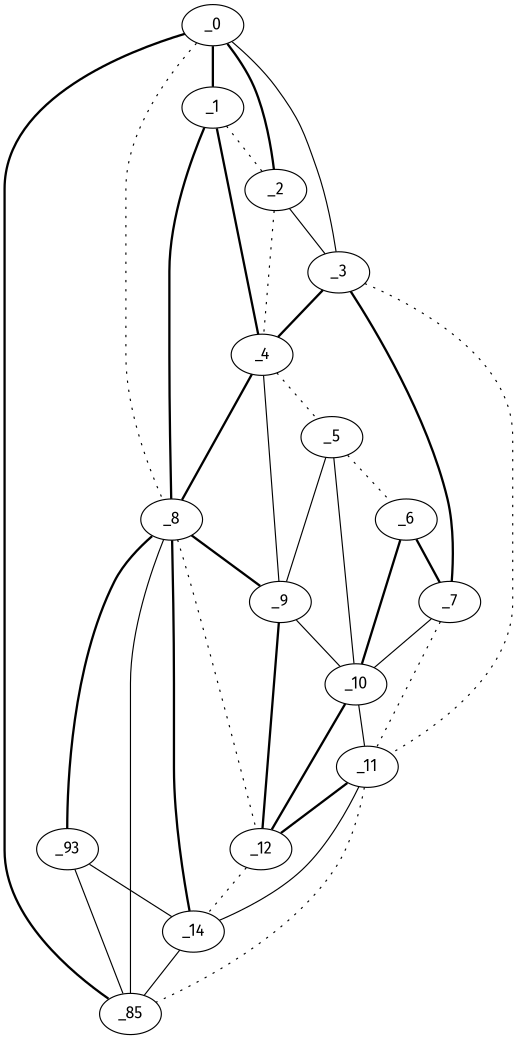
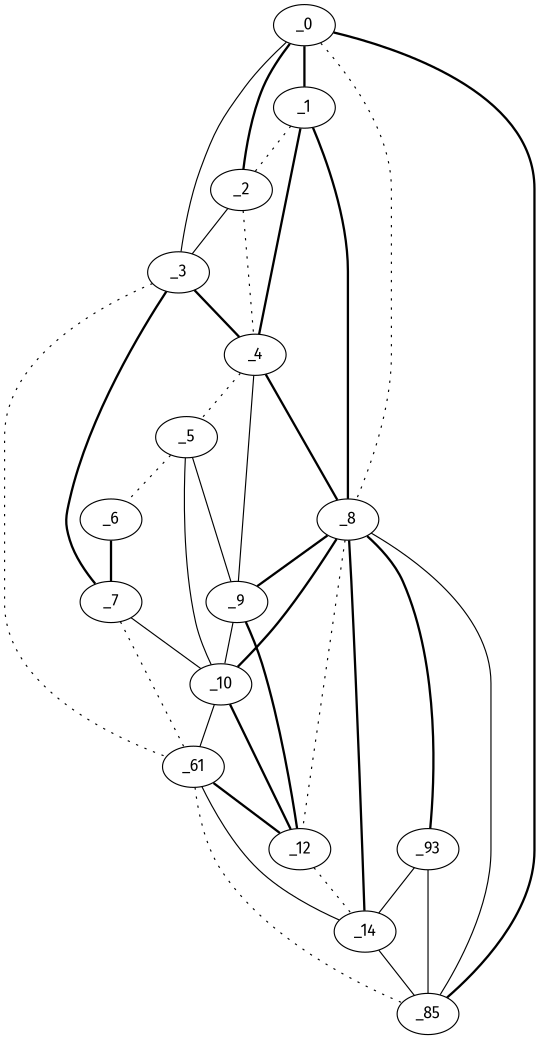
(381, 602) -> (291, 606)
(367, 767) -> (193, 767)
